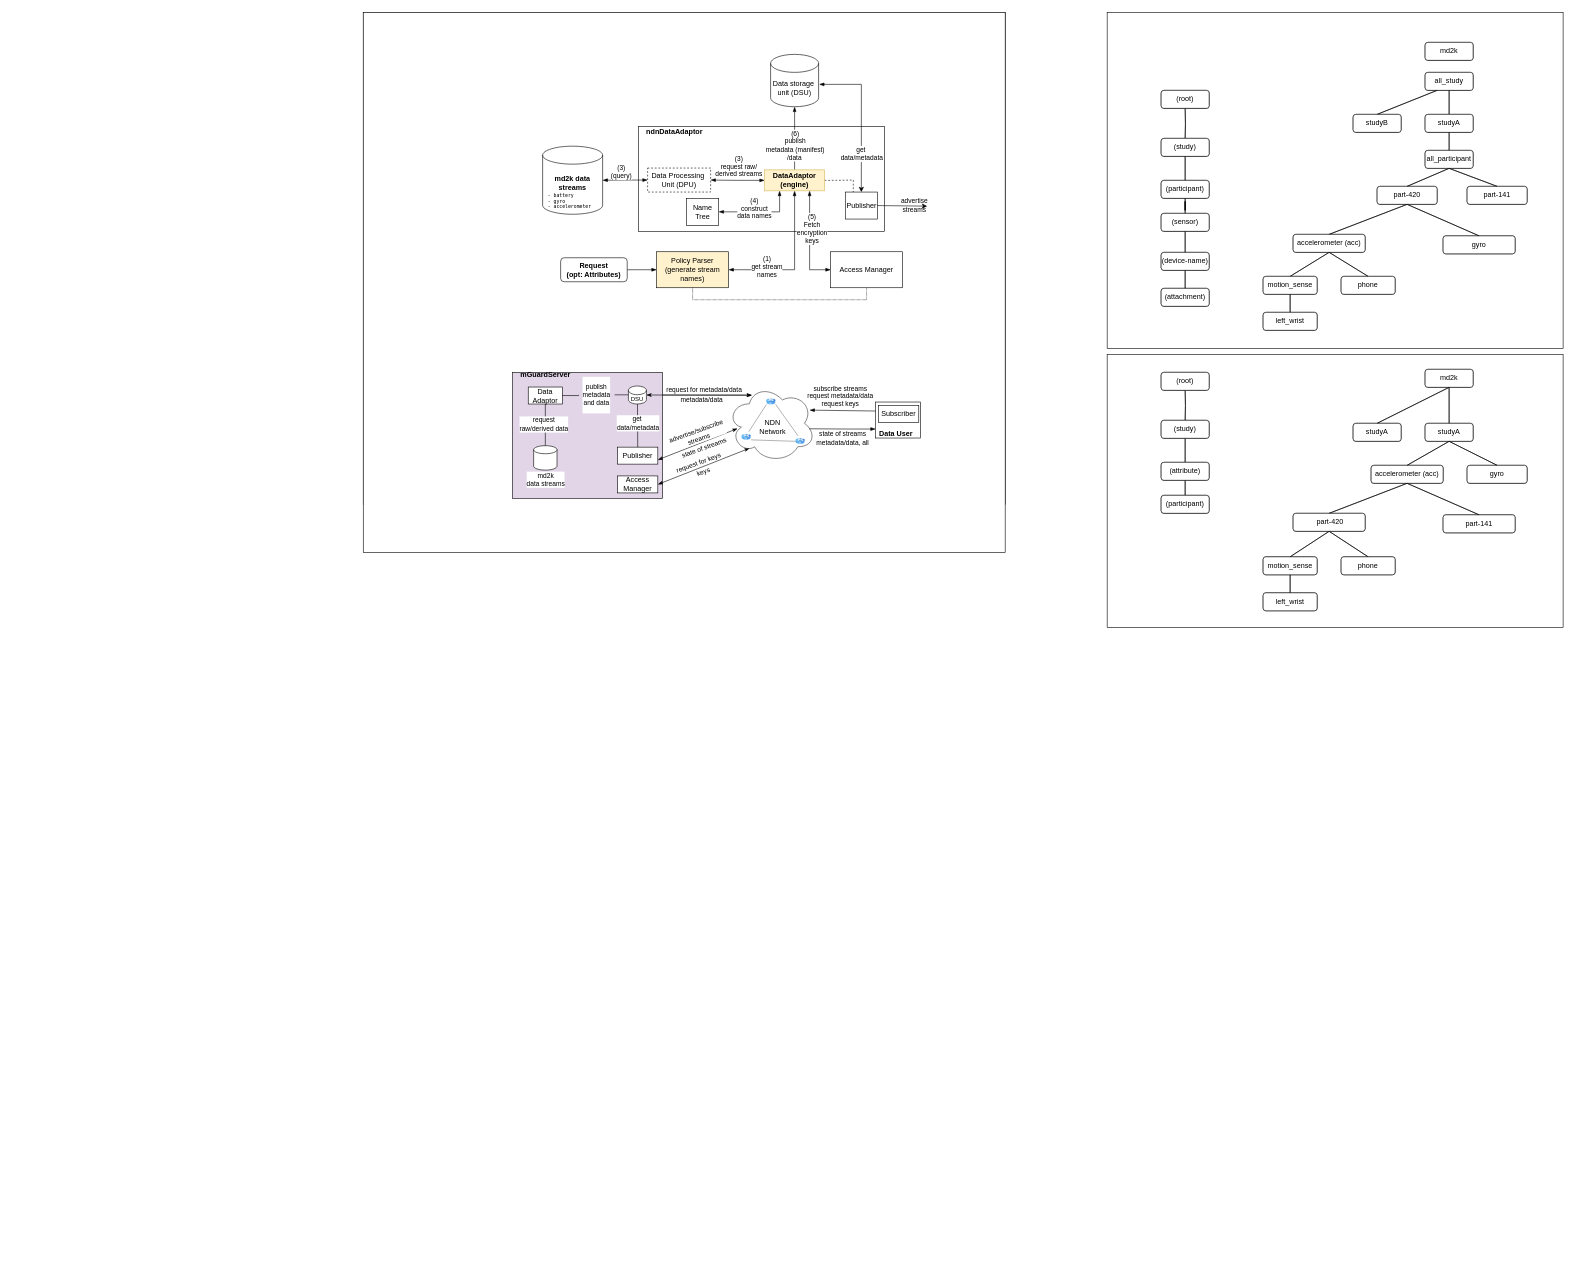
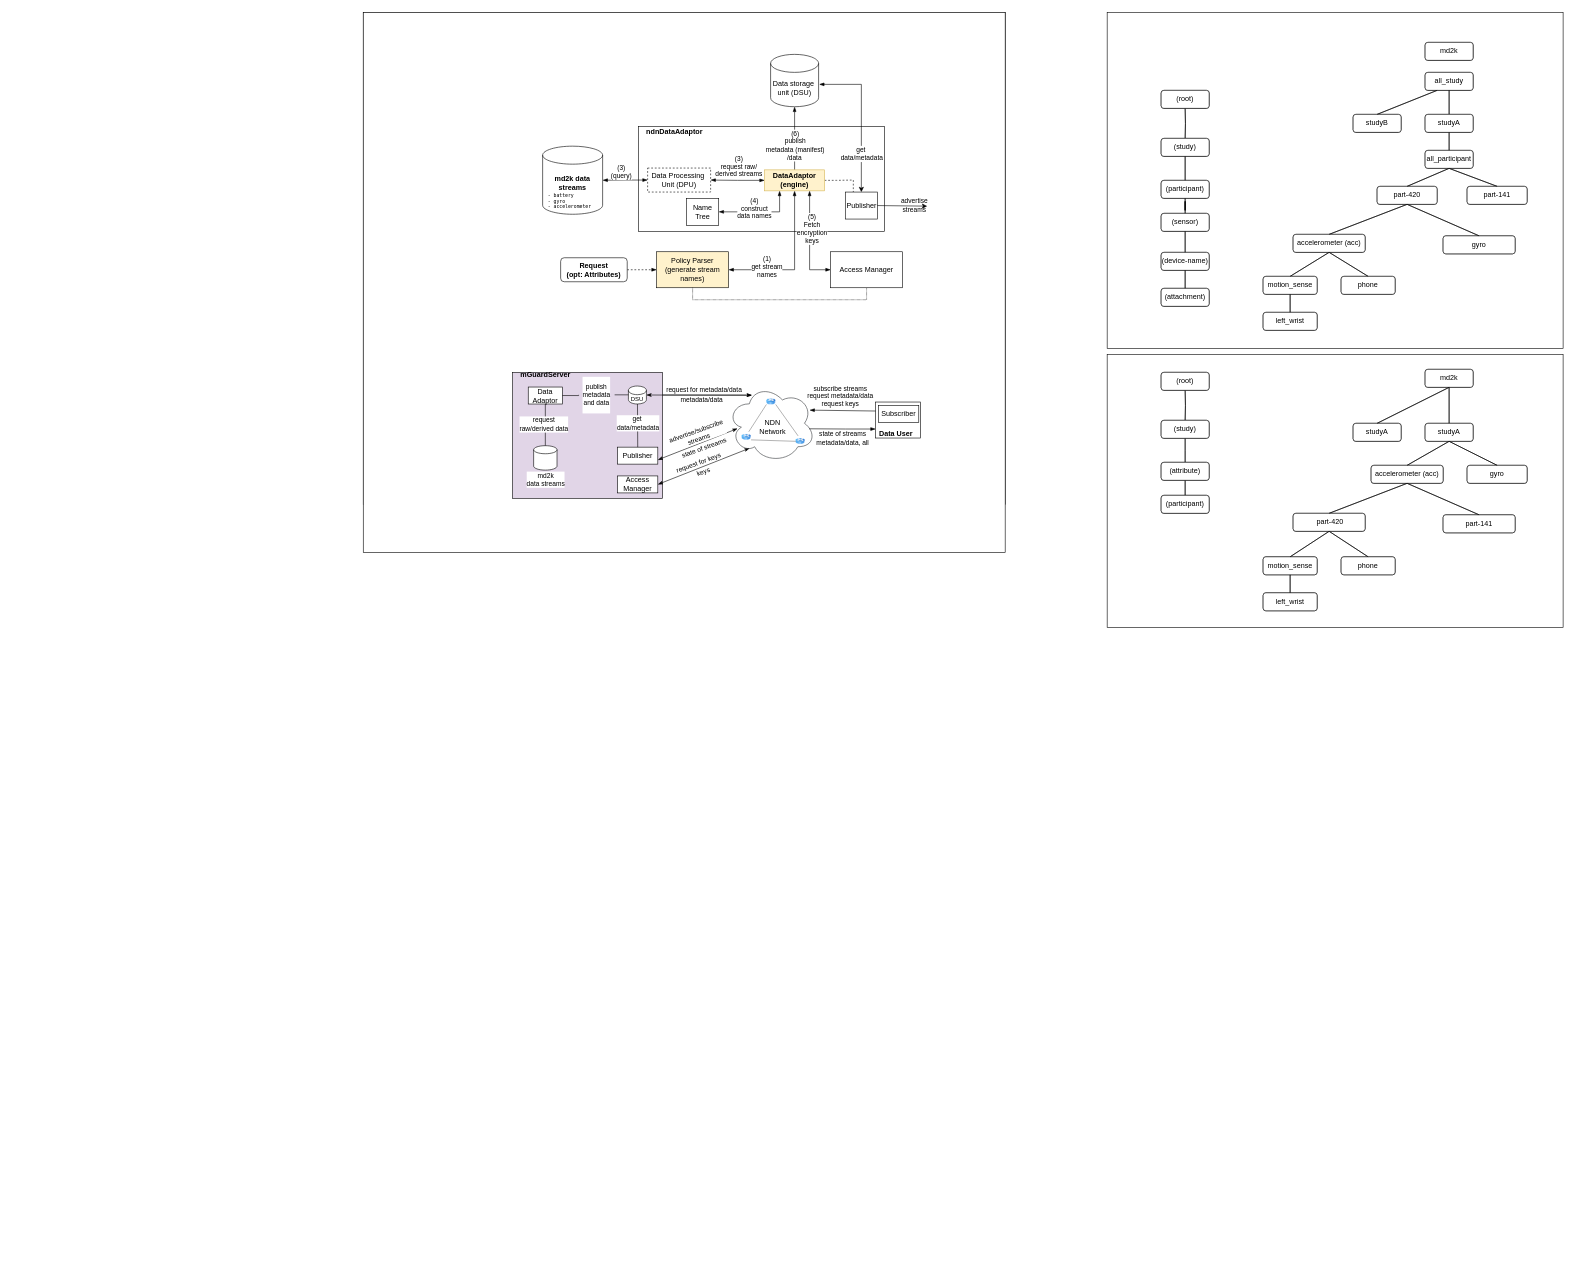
(652, 270) -> (652, 270)
